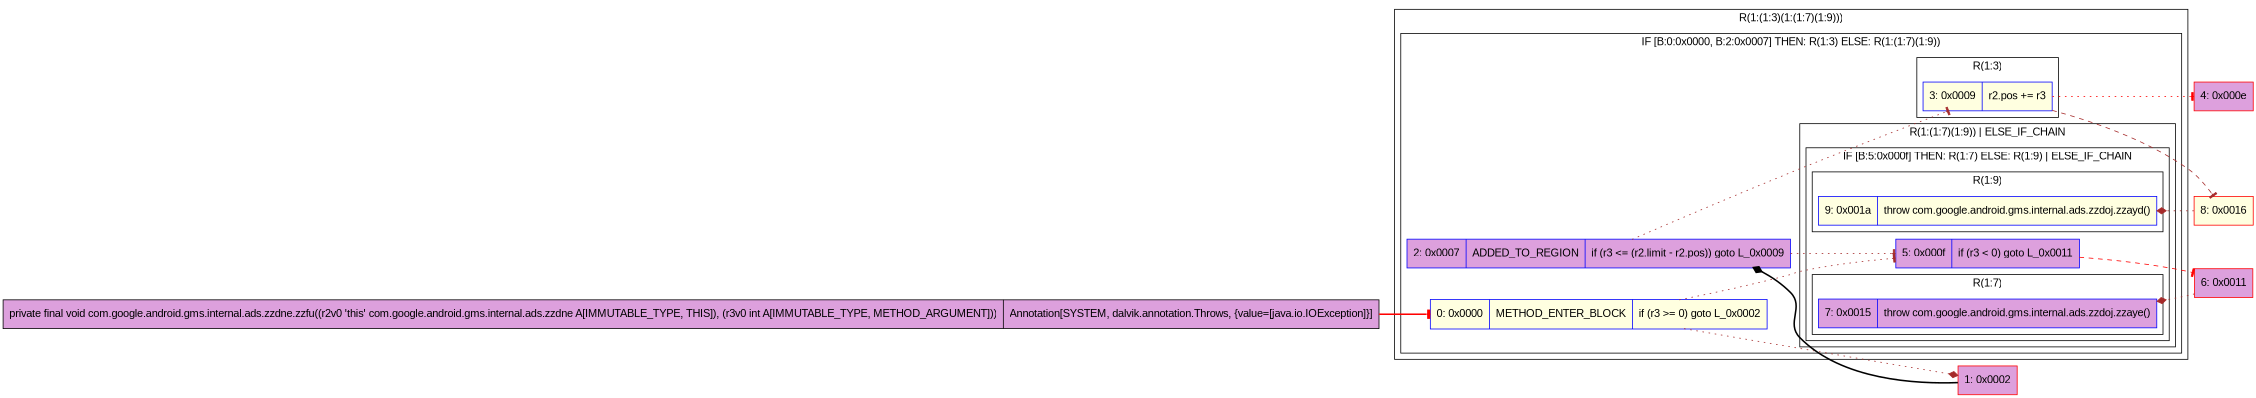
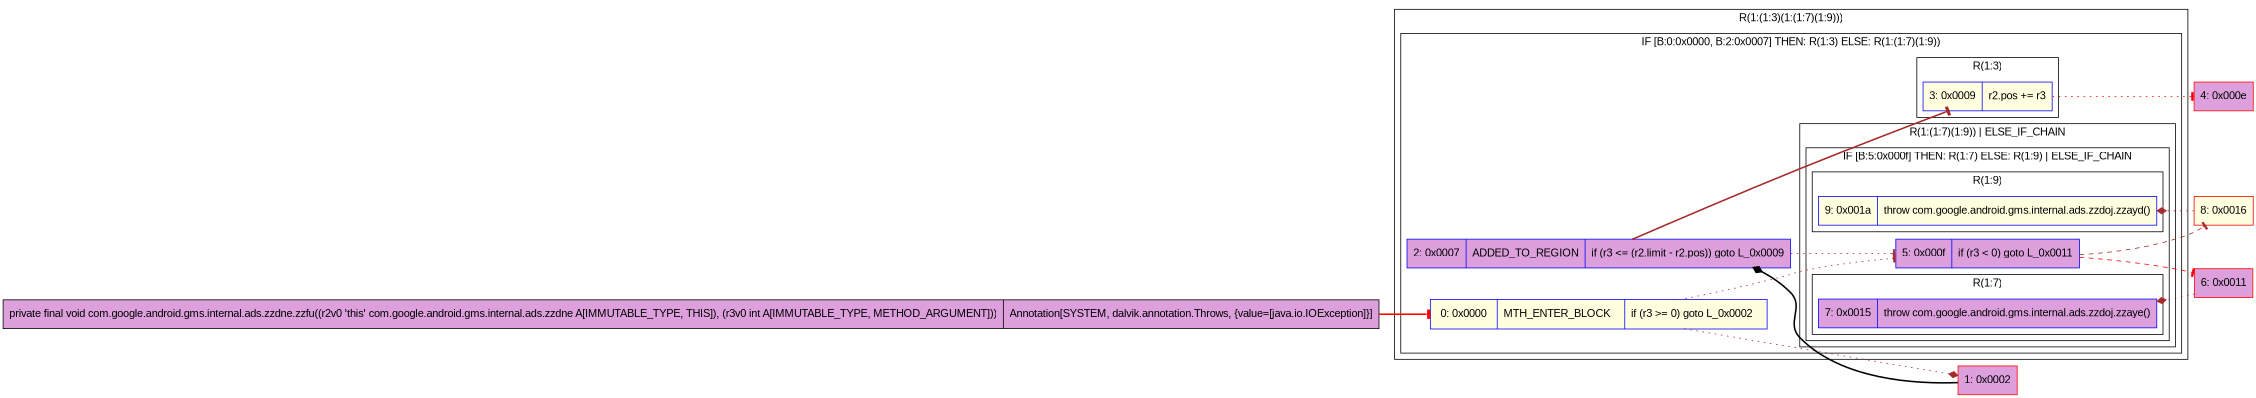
(2138, 141) -> (2143, 247)
(1788, 174) -> (1788, 174)
(1561, 314) -> (1557, 314)
